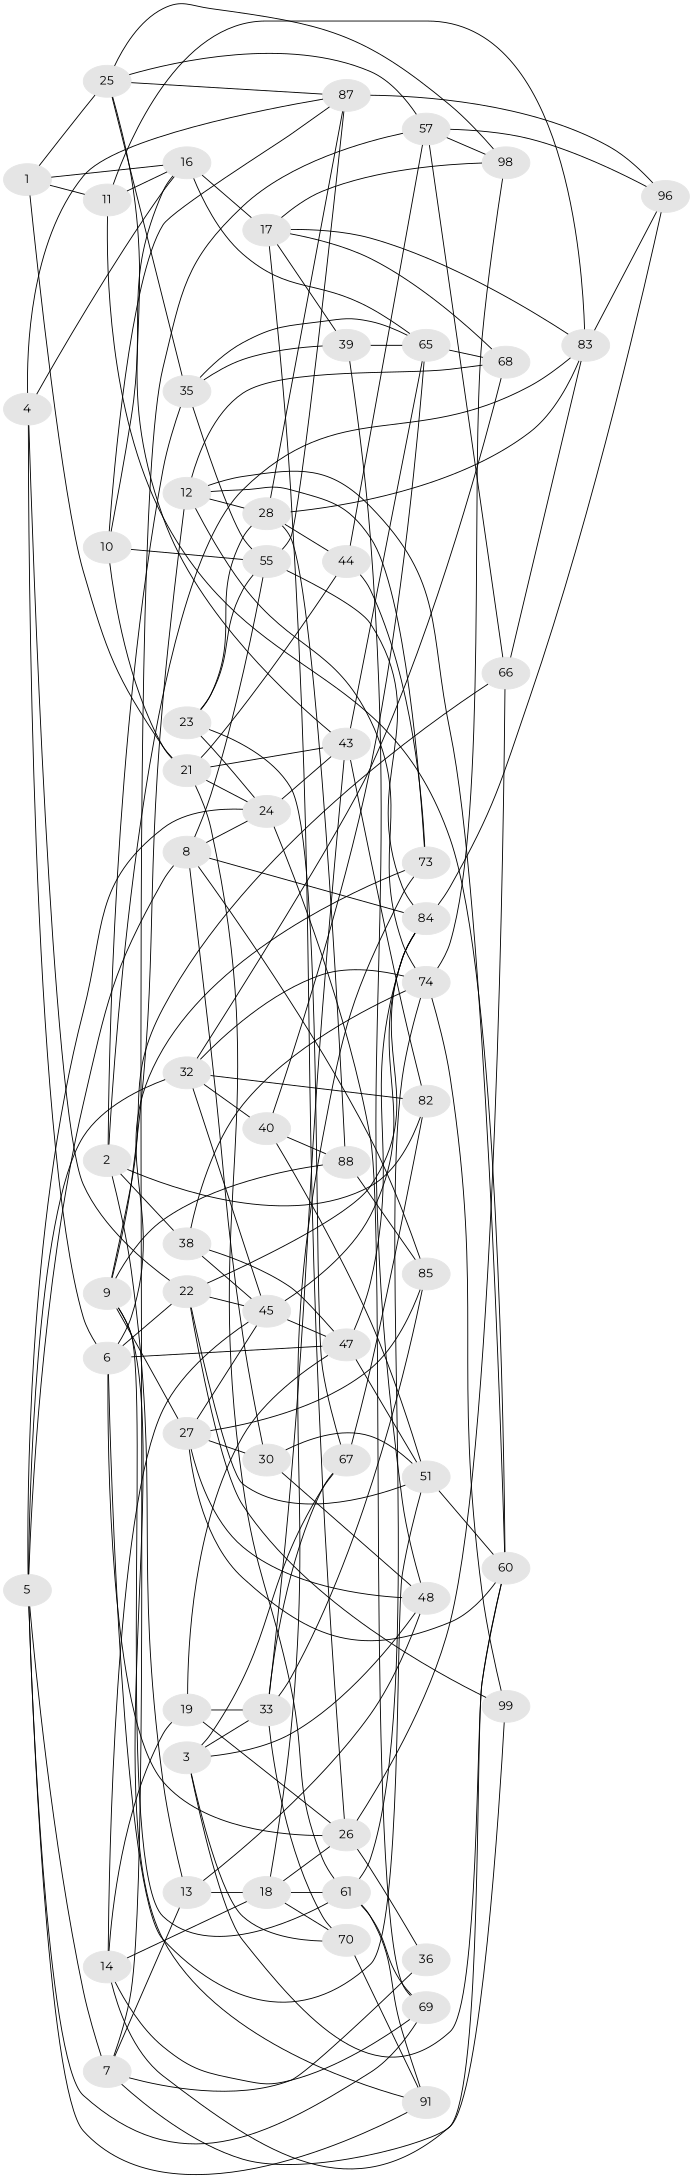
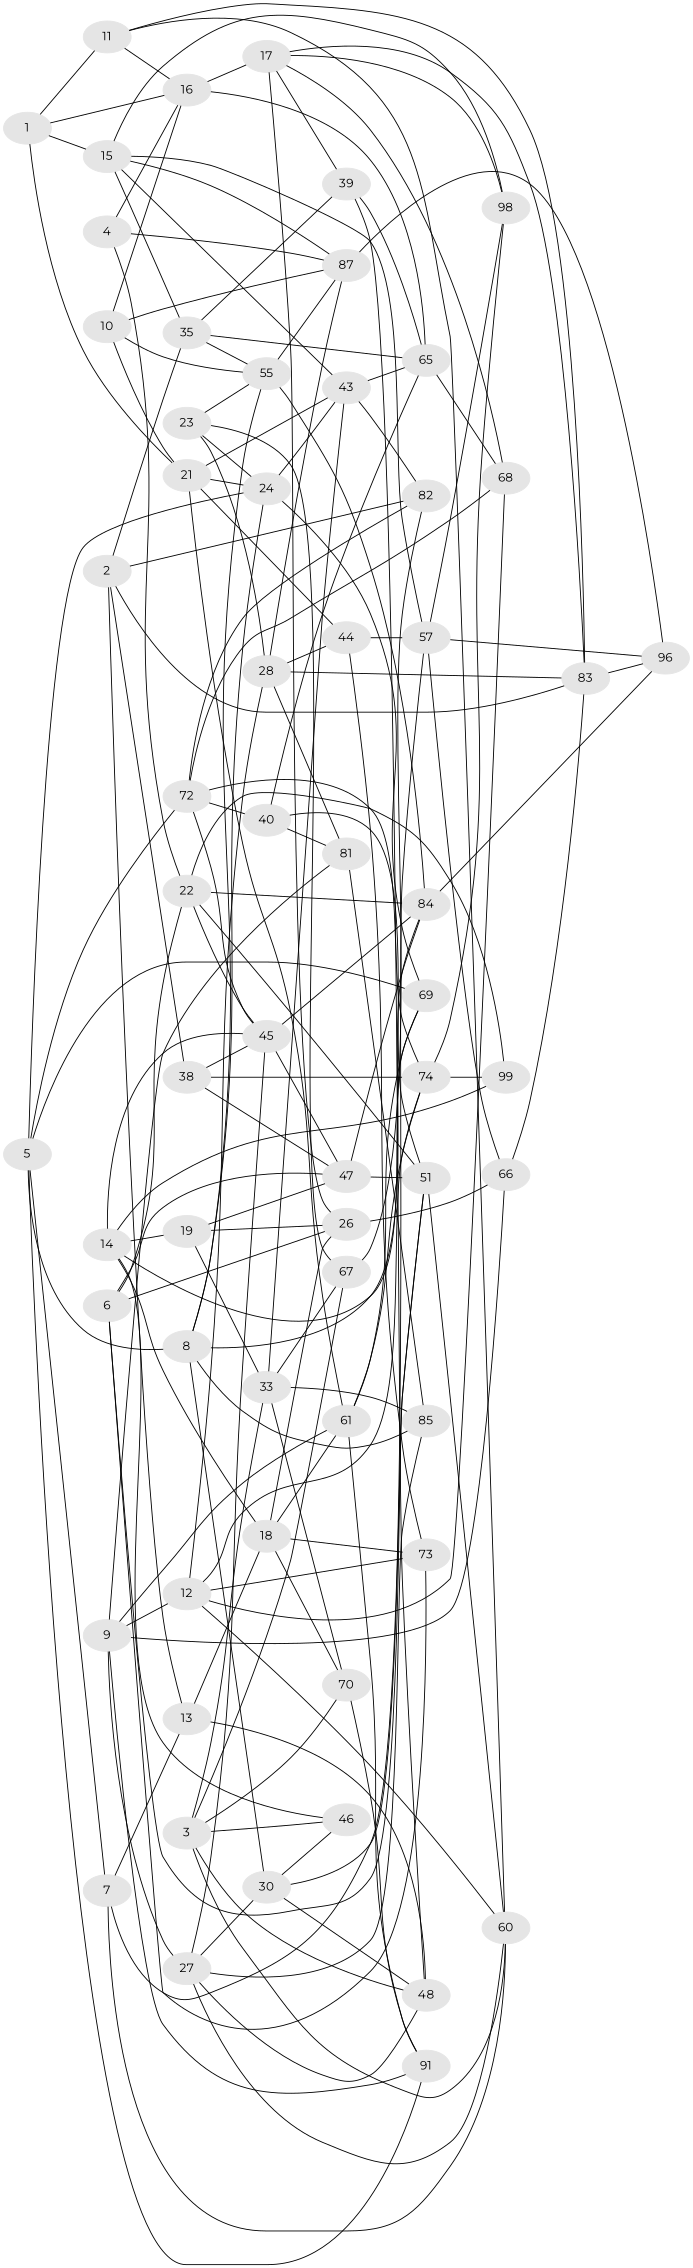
(107, 81) -> (107, 157)
(38, 887) -> none
(187, 1073) -> (187, 796)
(346, 1162) -> (346, 854)
none -> (346, 1820)
(426, 1960) -> none
